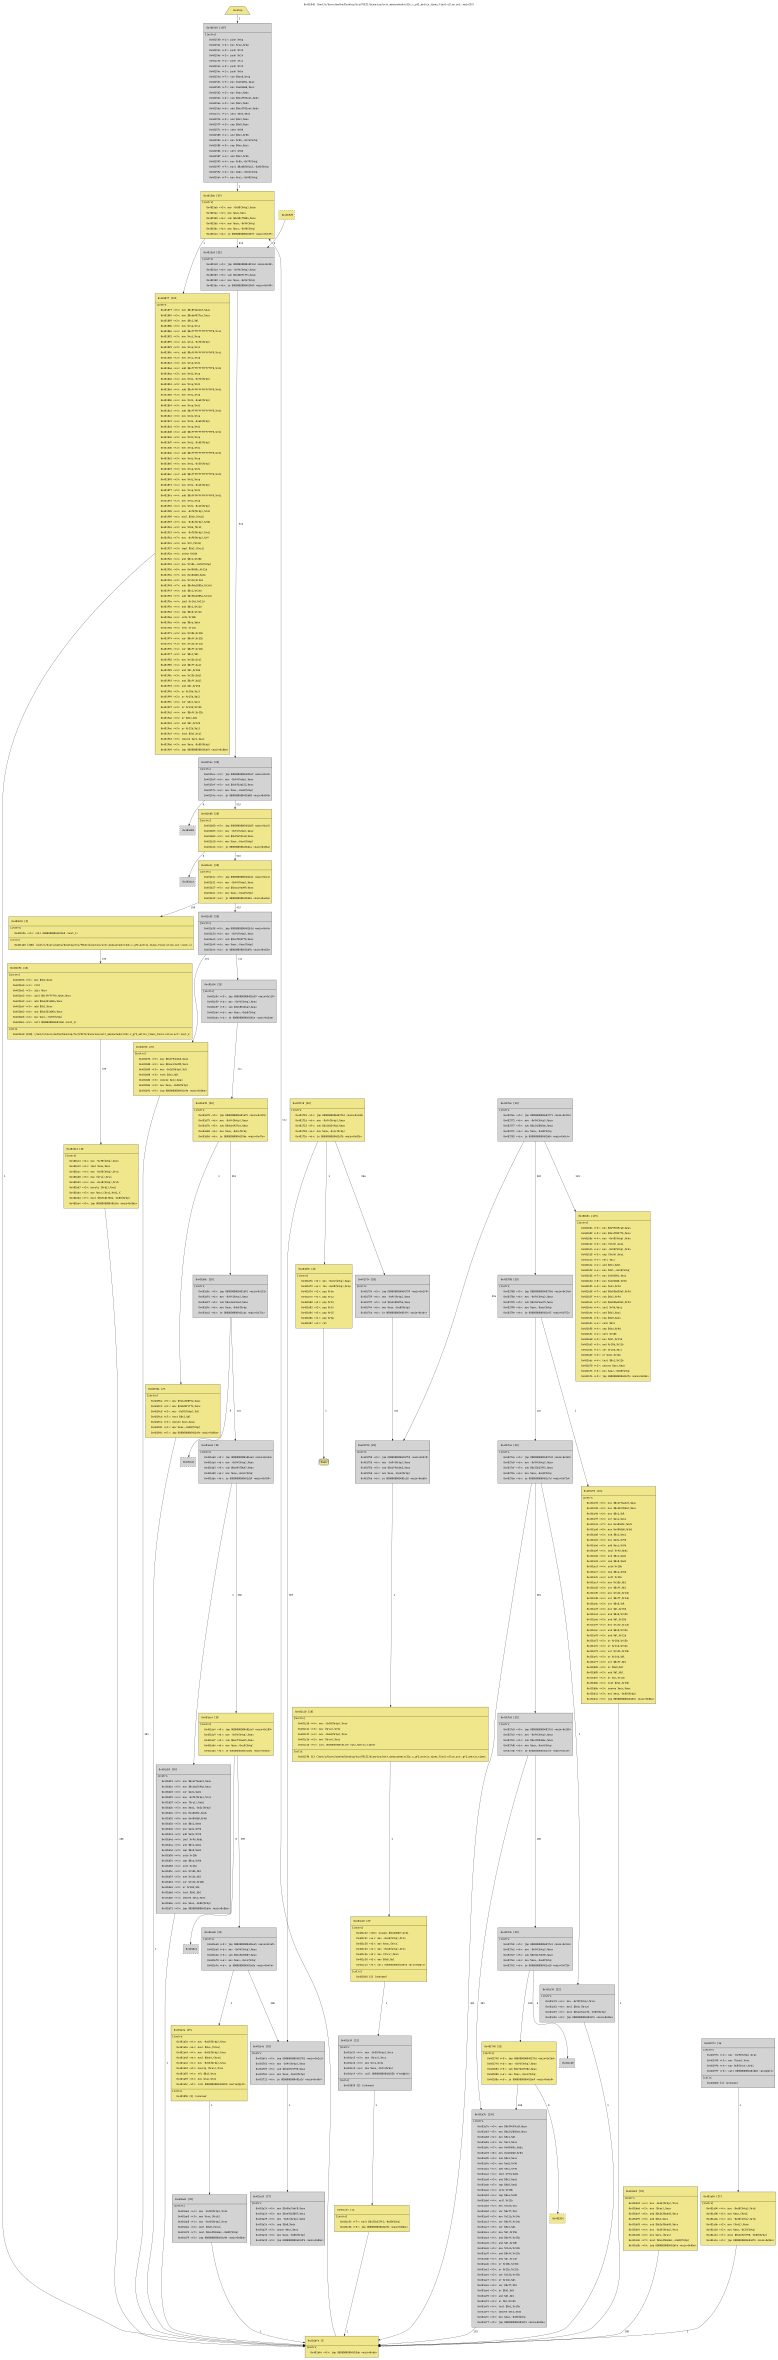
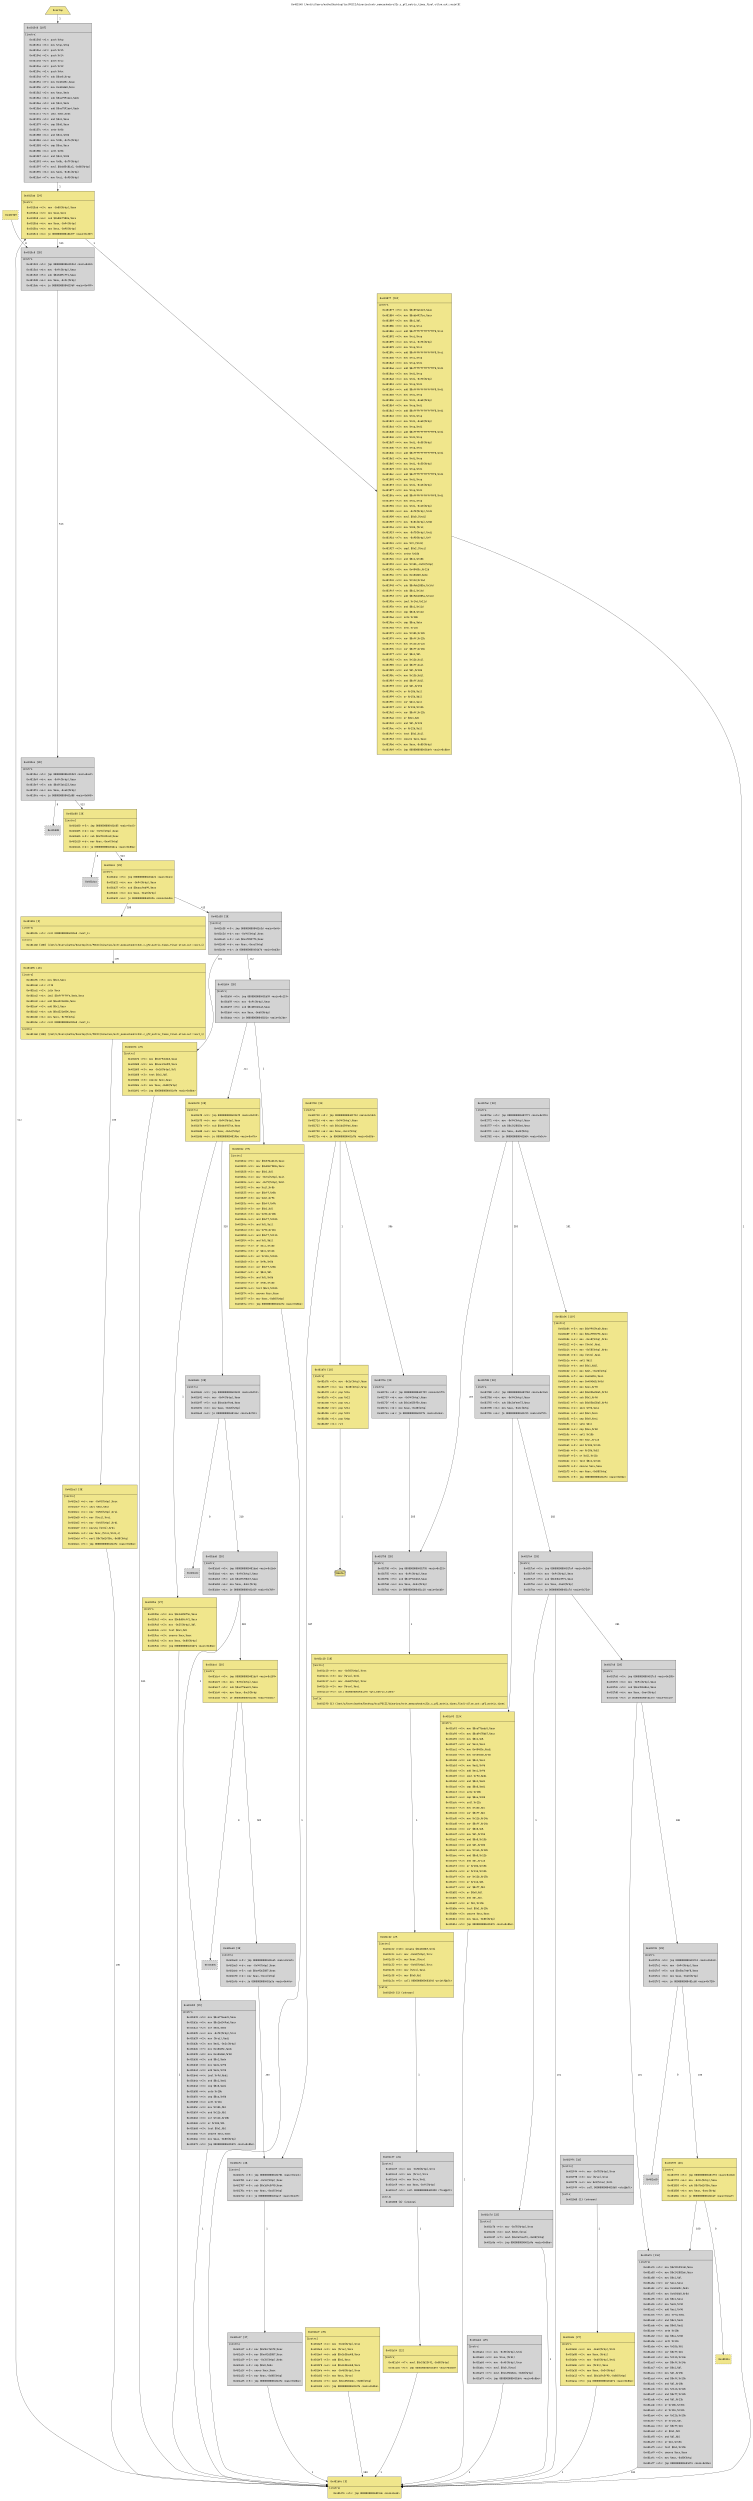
none -> (267, 1227)
(324, 1462) -> (340, 1573)
(209, 2063) -> none
none -> (285, 2442)
